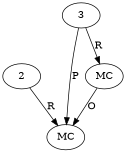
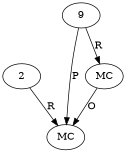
(81, 15) -> (81, 15)
